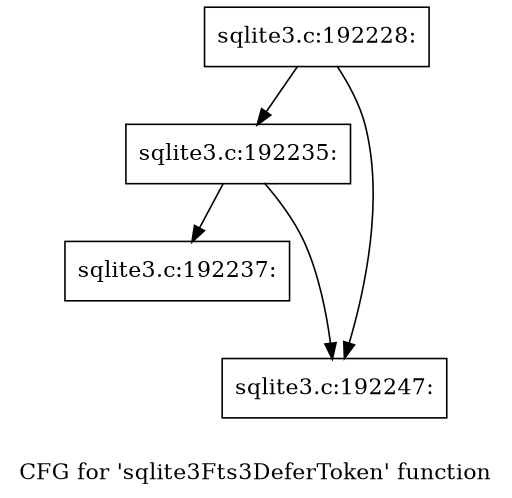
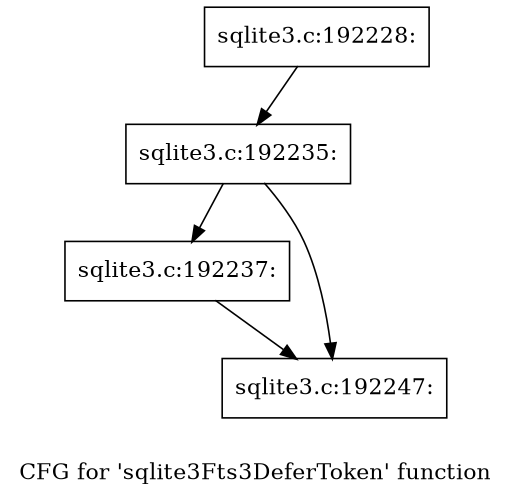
(373, 202) -> (249, 325)
